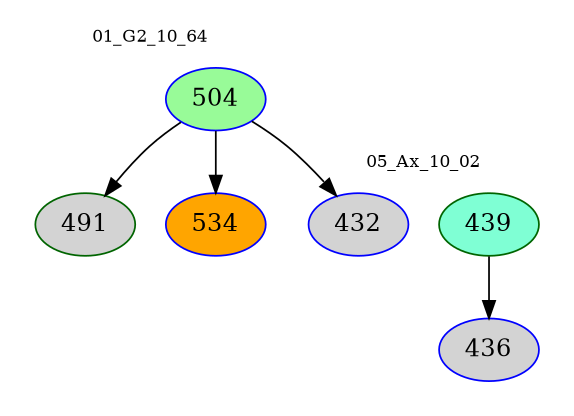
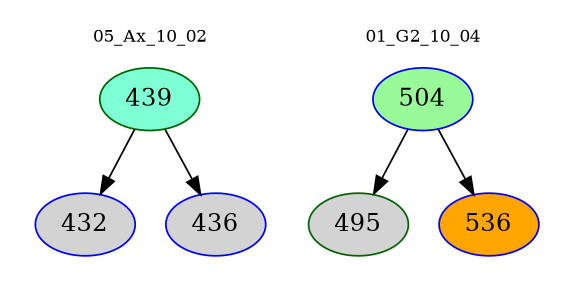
(151, 37) -> (424, 37)
(306, 163) -> (122, 154)
(85, 224) -> (358, 224)
(216, 224) -> (489, 224)
